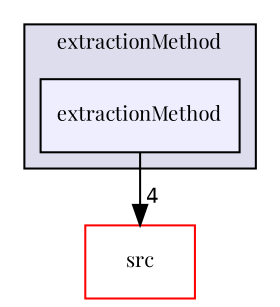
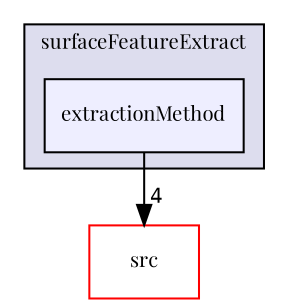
(140, 44) -> (144, 44)
